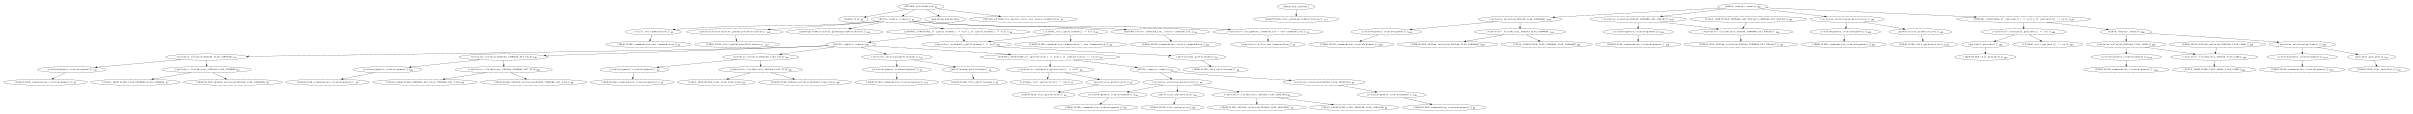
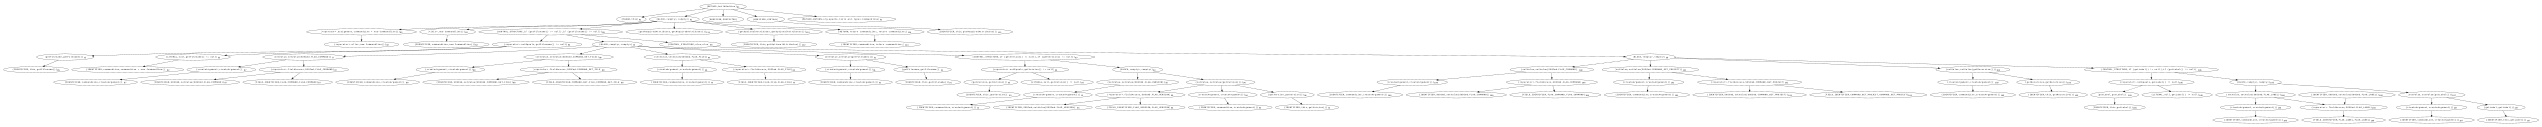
none -> (744, 13)
(1745, 25) -> (1808, 88)
(1020, 38) -> (366, 51)
none -> (690, 44)
(805, 82) -> none
